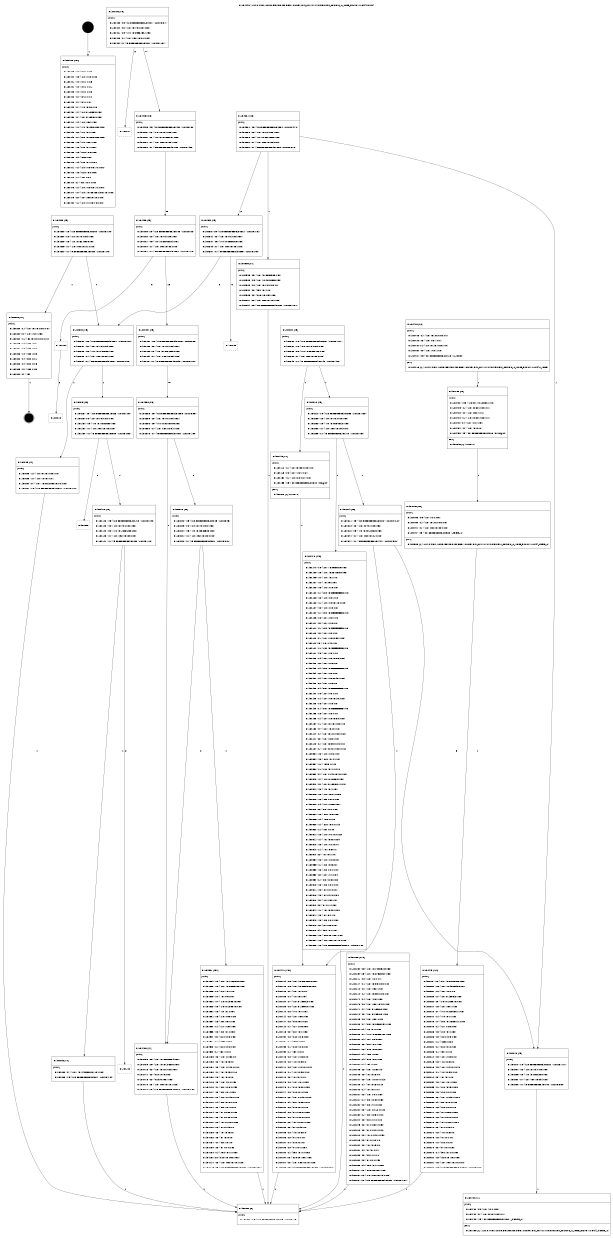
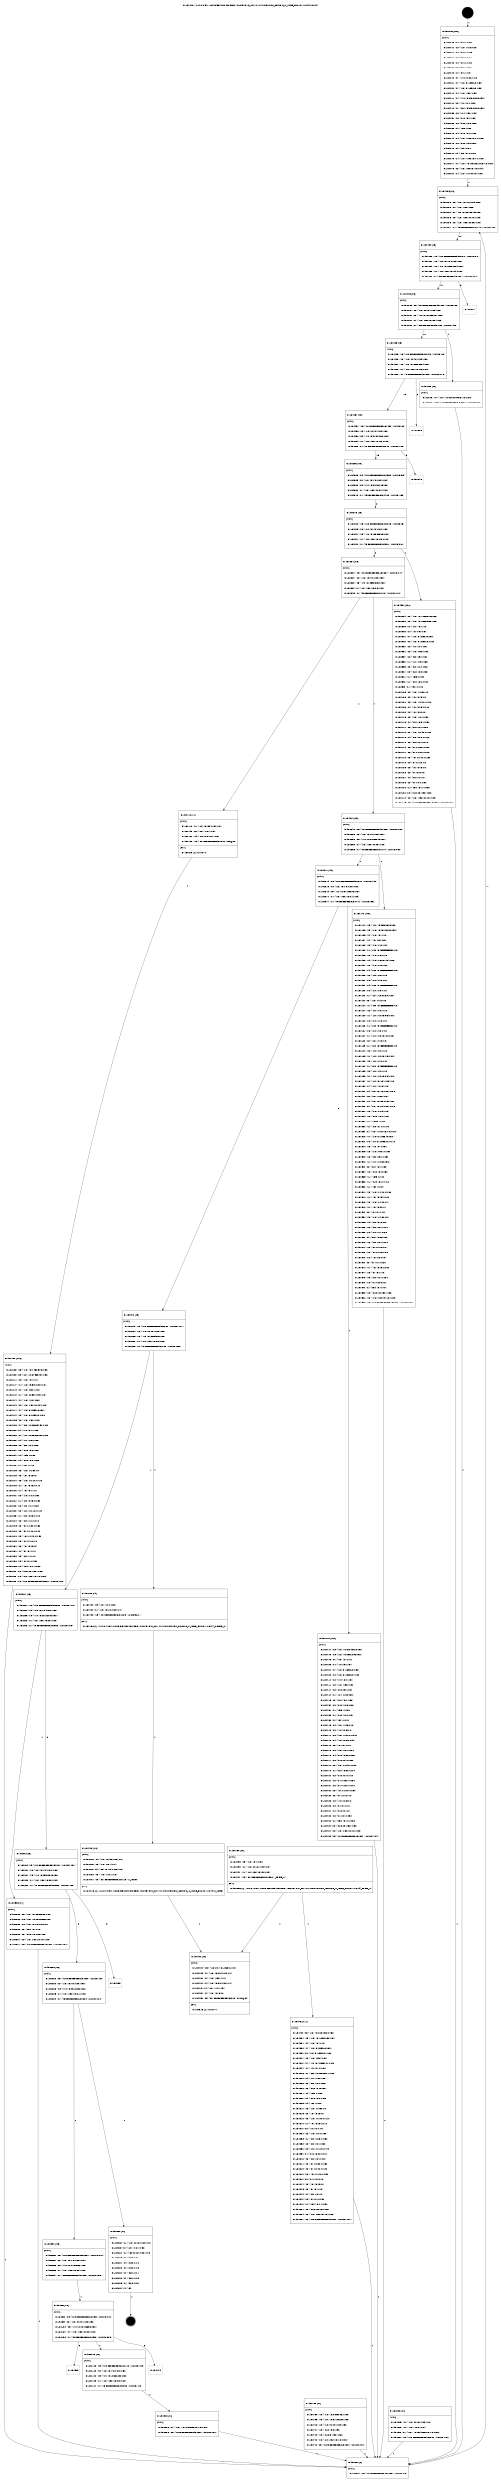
none -> (468, 209)
(178, 305) -> (76, 1925)
(58, 381) -> (409, 461)
none -> (451, 395)
(66, 410) -> none
(477, 475) -> (263, 1922)
(555, 500) -> (117, 1473)
(301, 731) -> (103, 1099)
(167, 740) -> none
(184, 794) -> (374, 552)
(125, 804) -> (139, 2345)
none -> (153, 1736)
